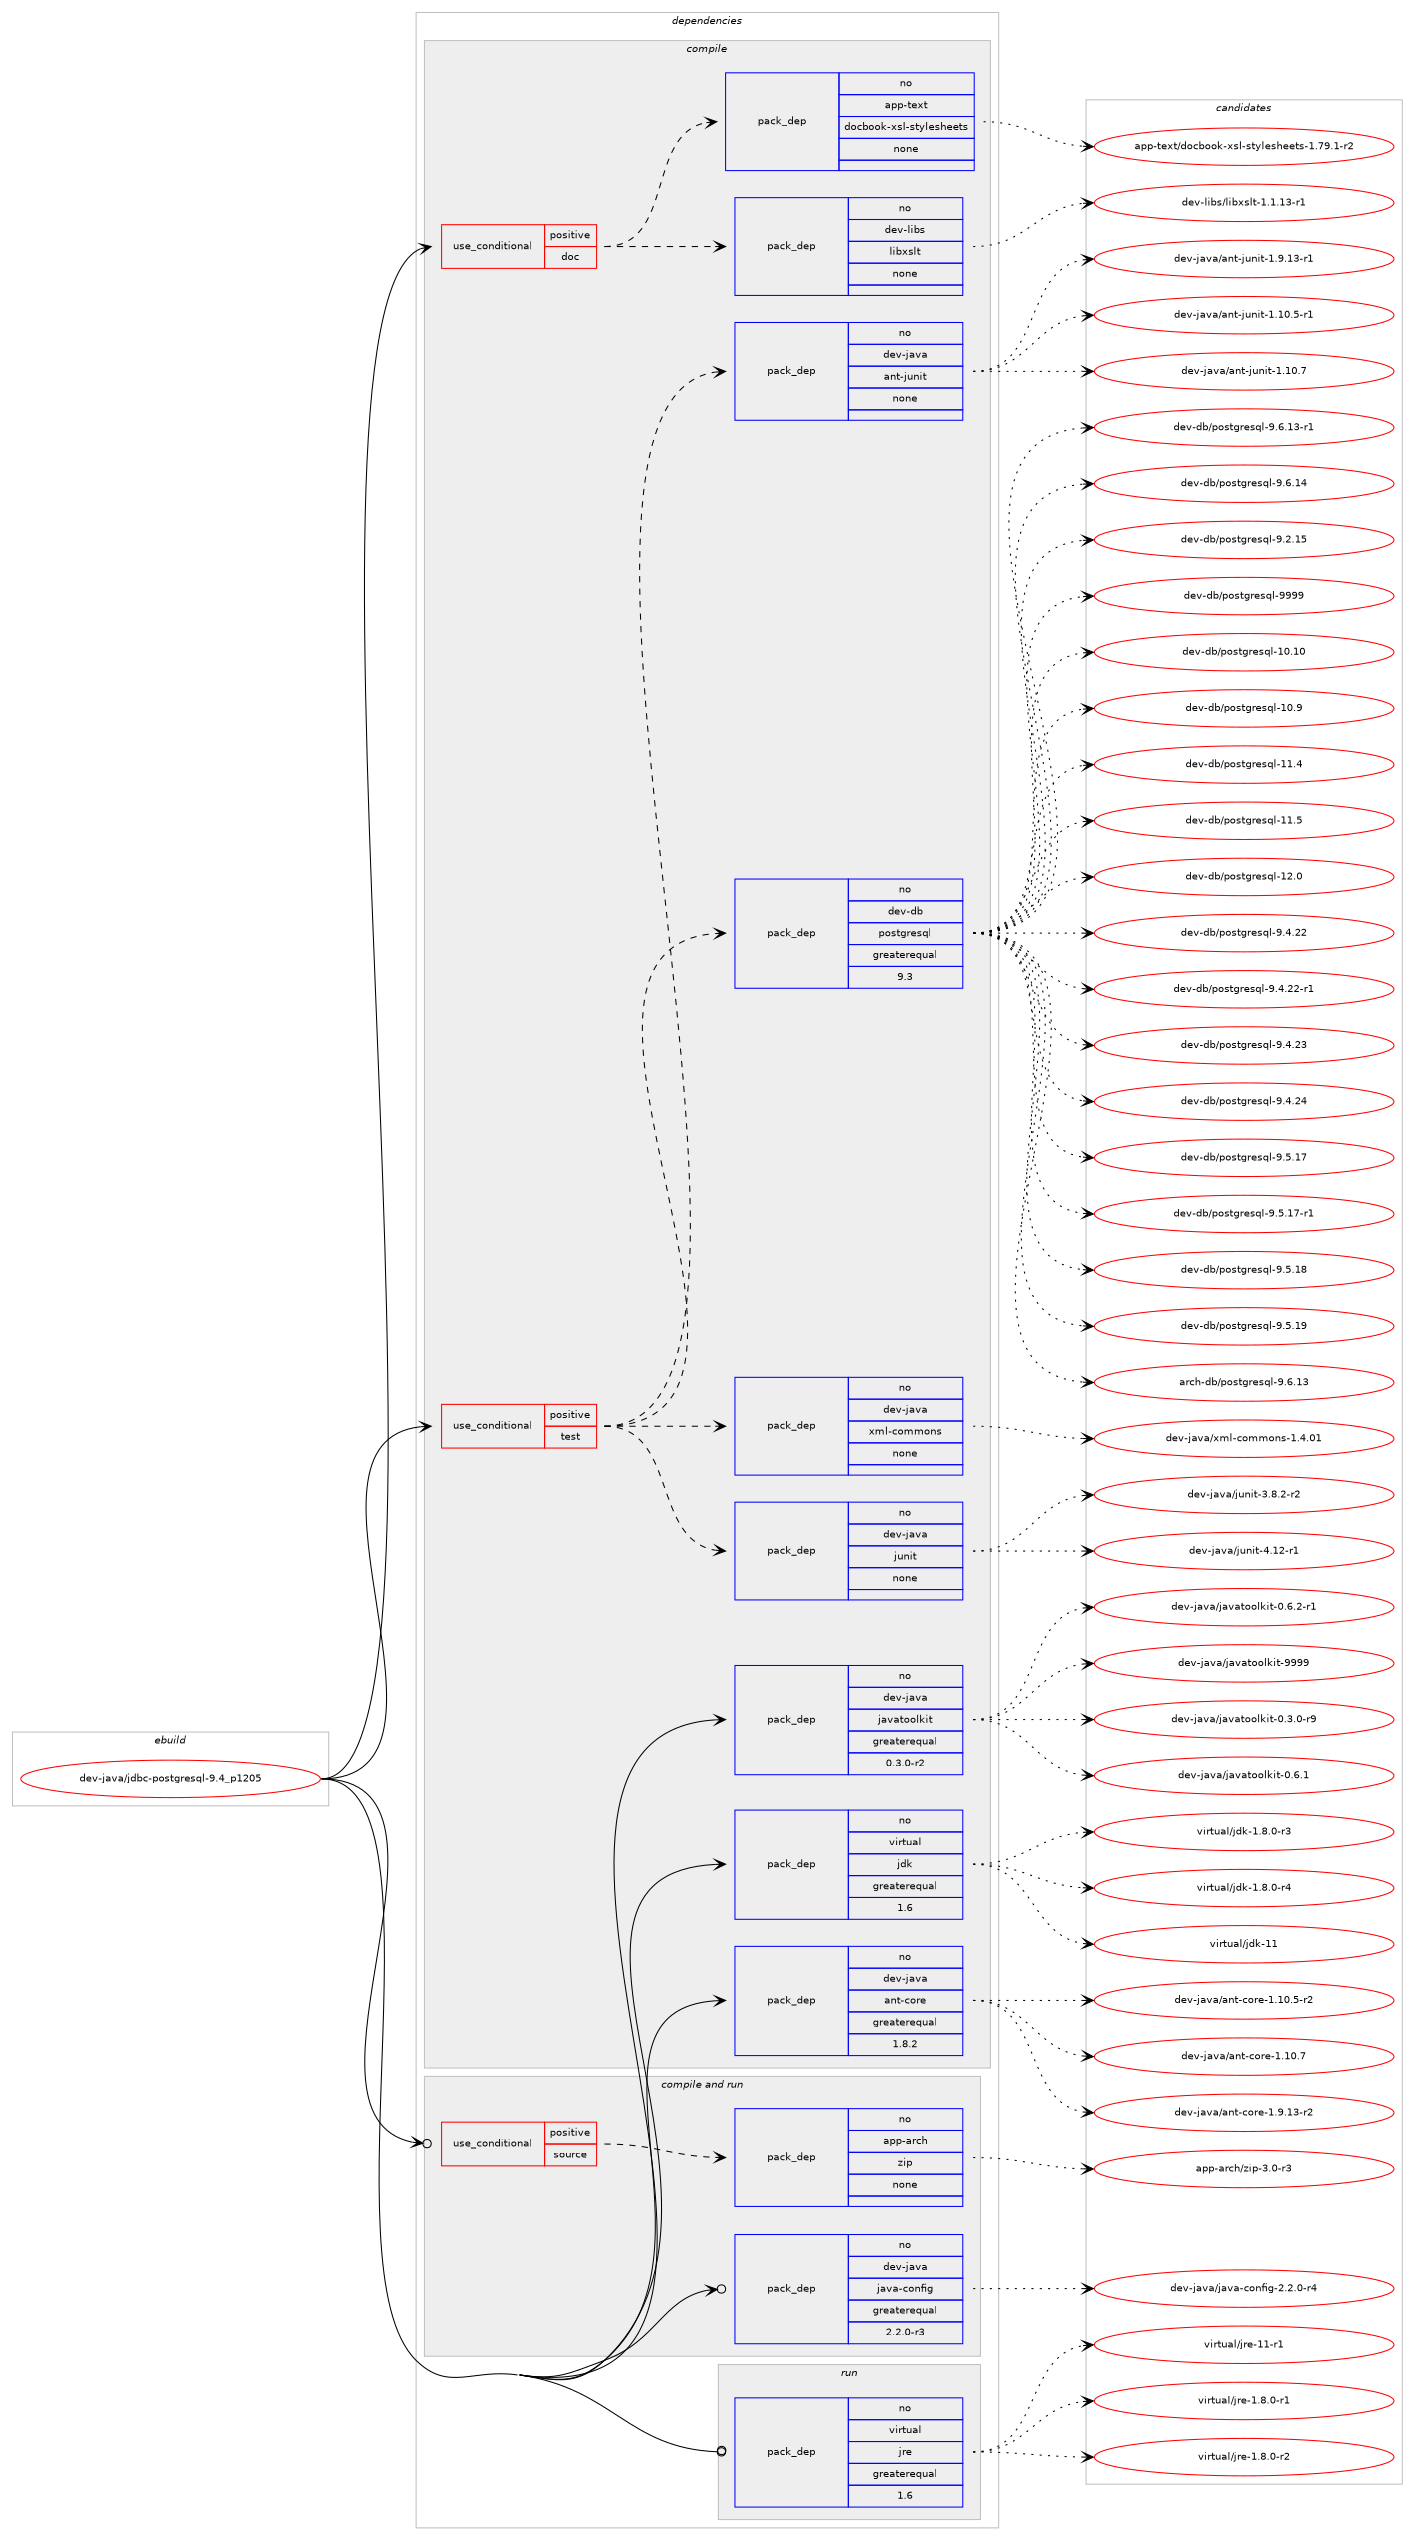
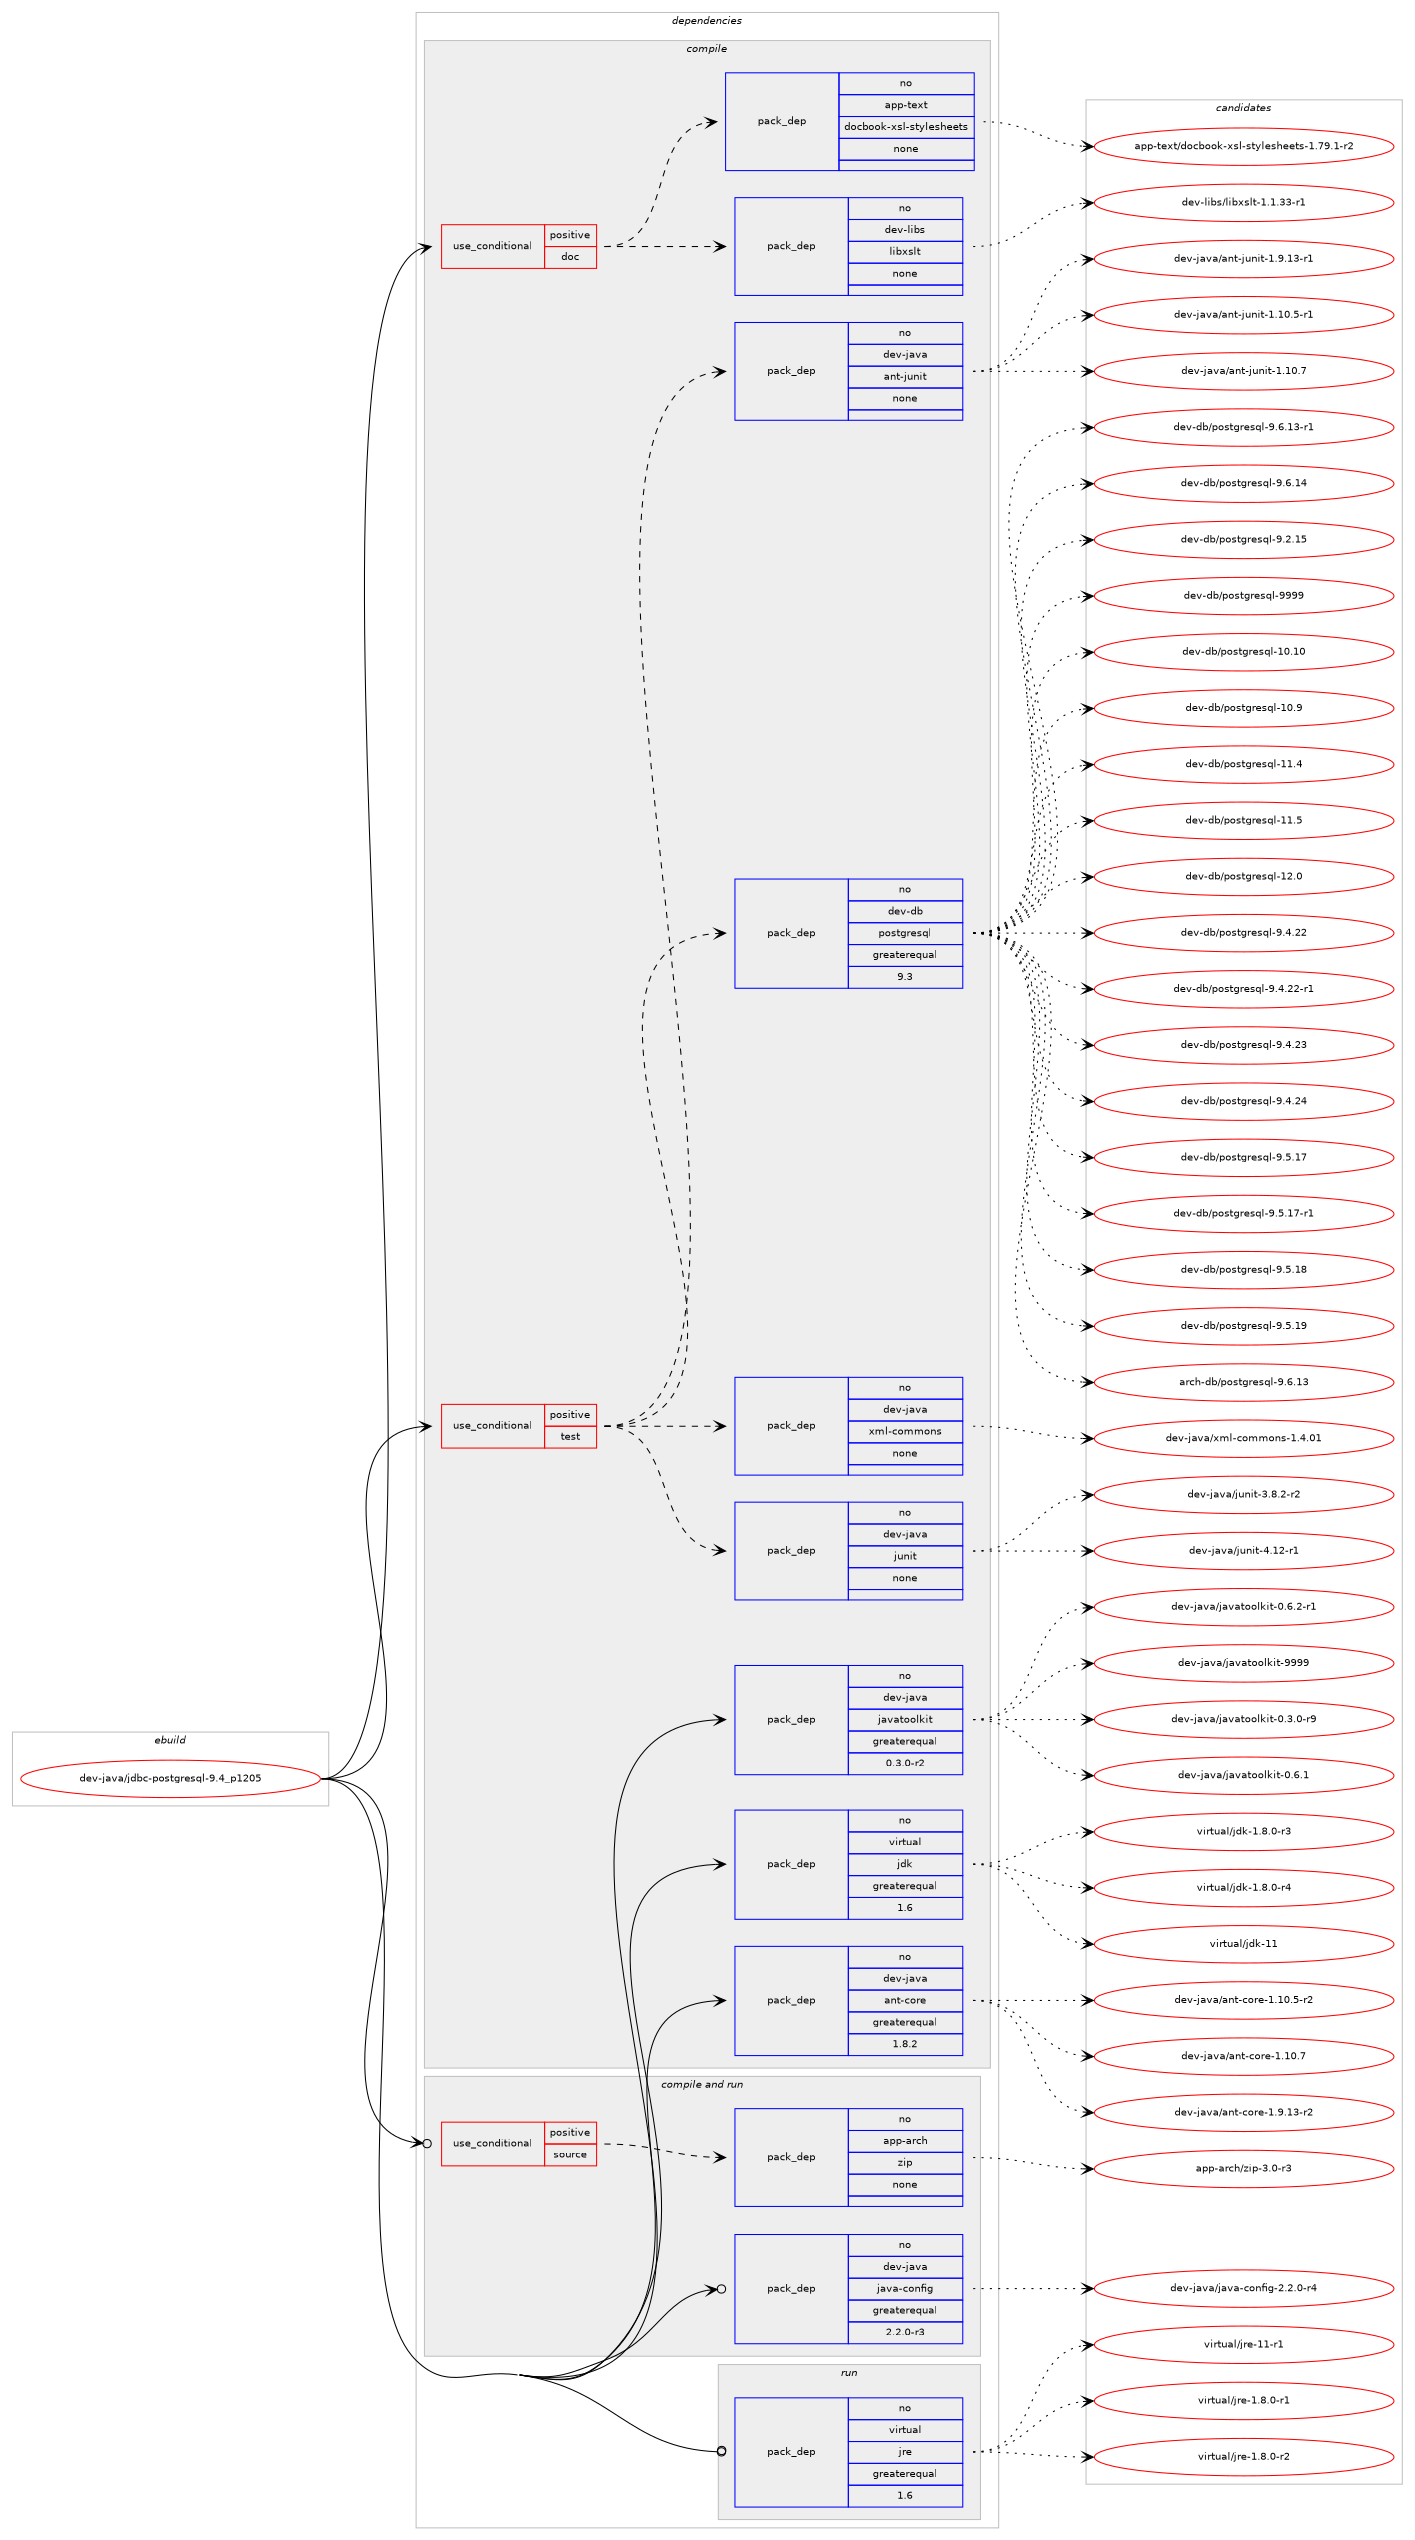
(1244, 203) -> (1244, 203)
